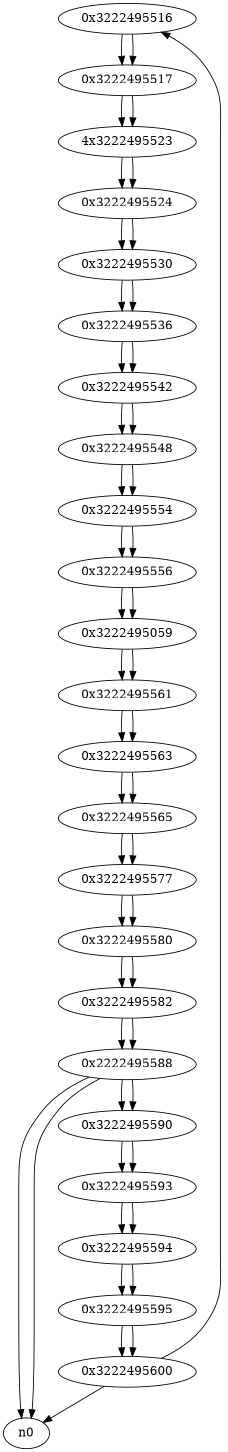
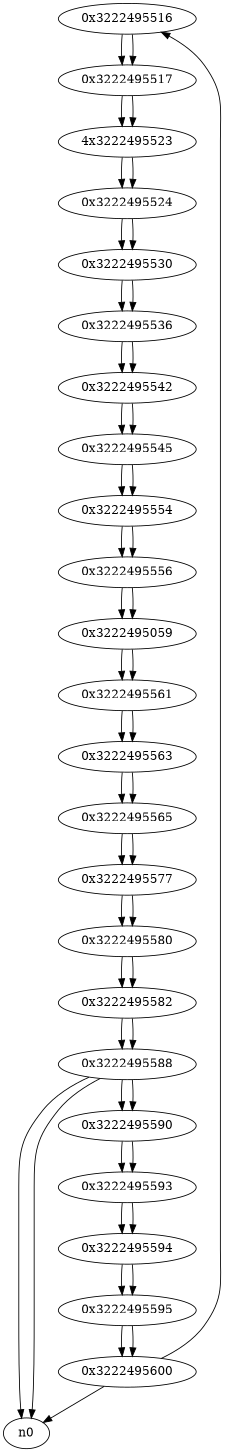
(127, 449) -> (127, 449)
(127, 1064) -> (127, 1064)
